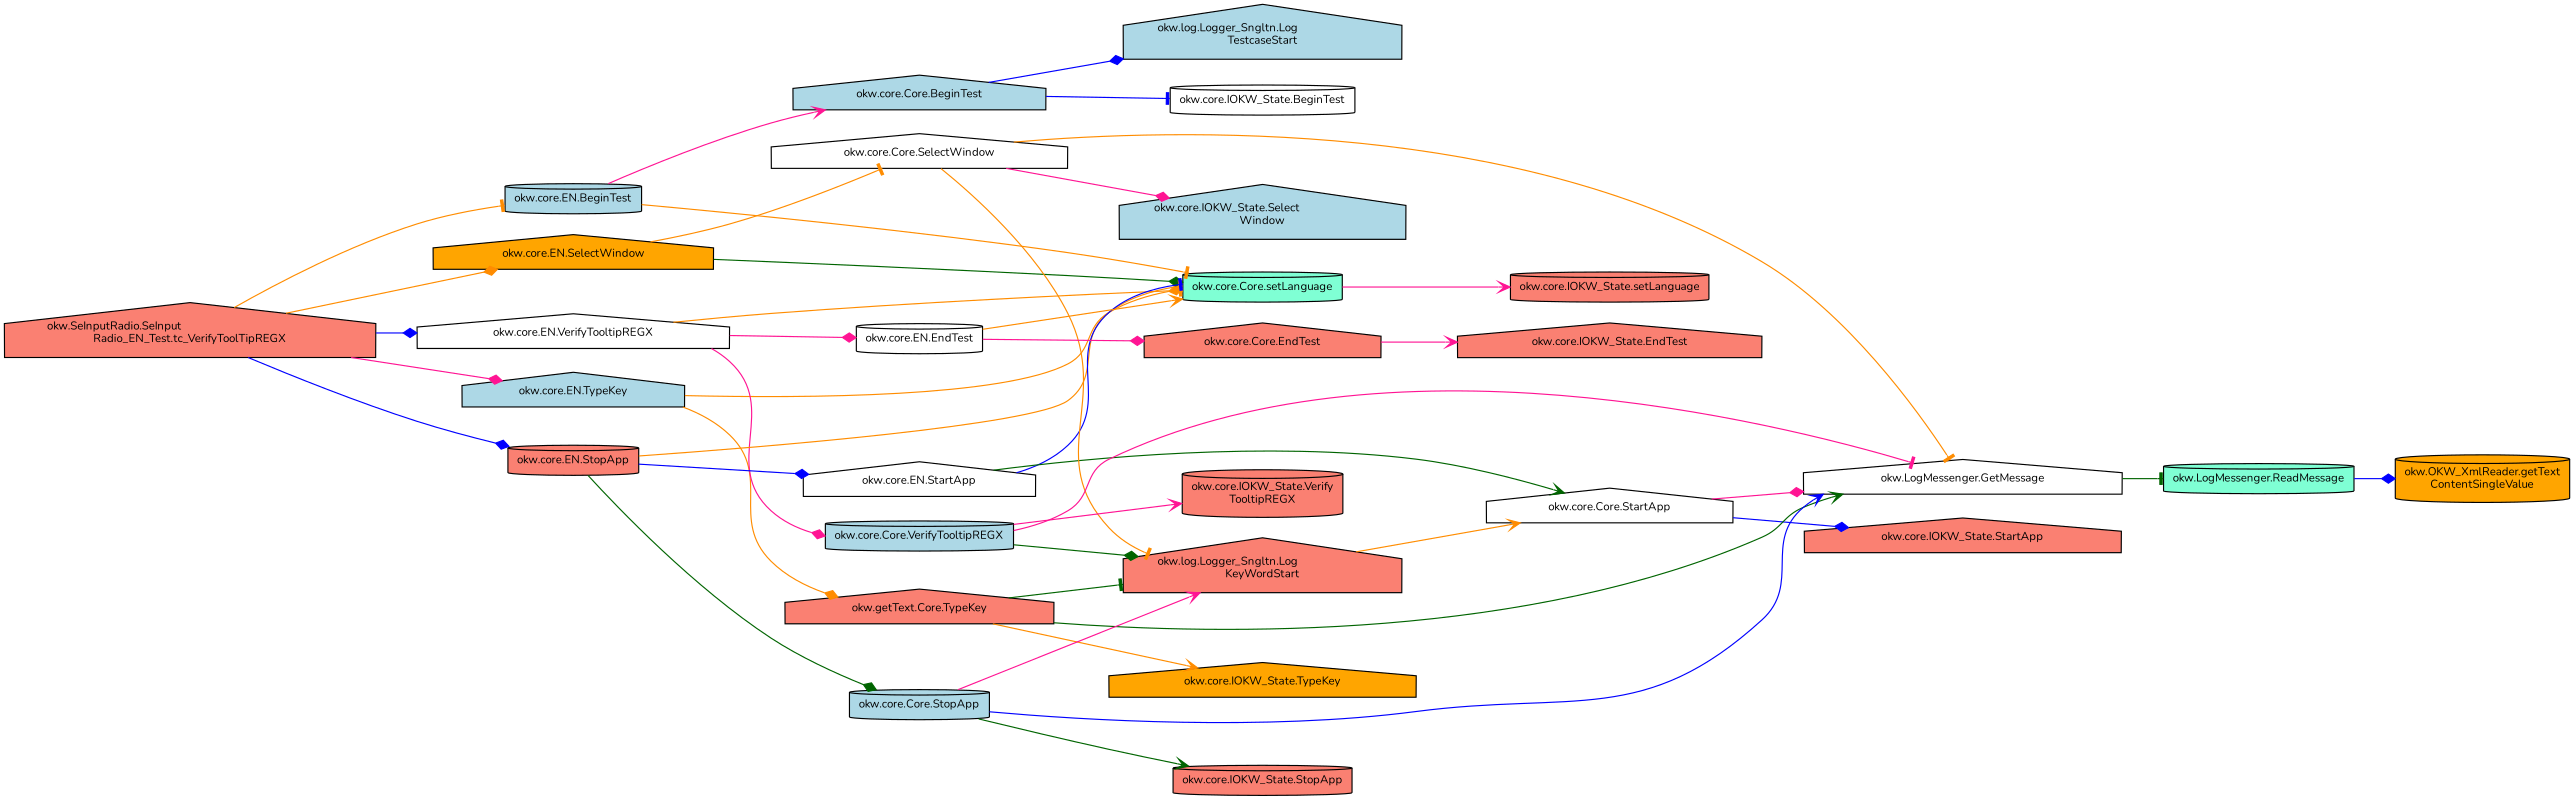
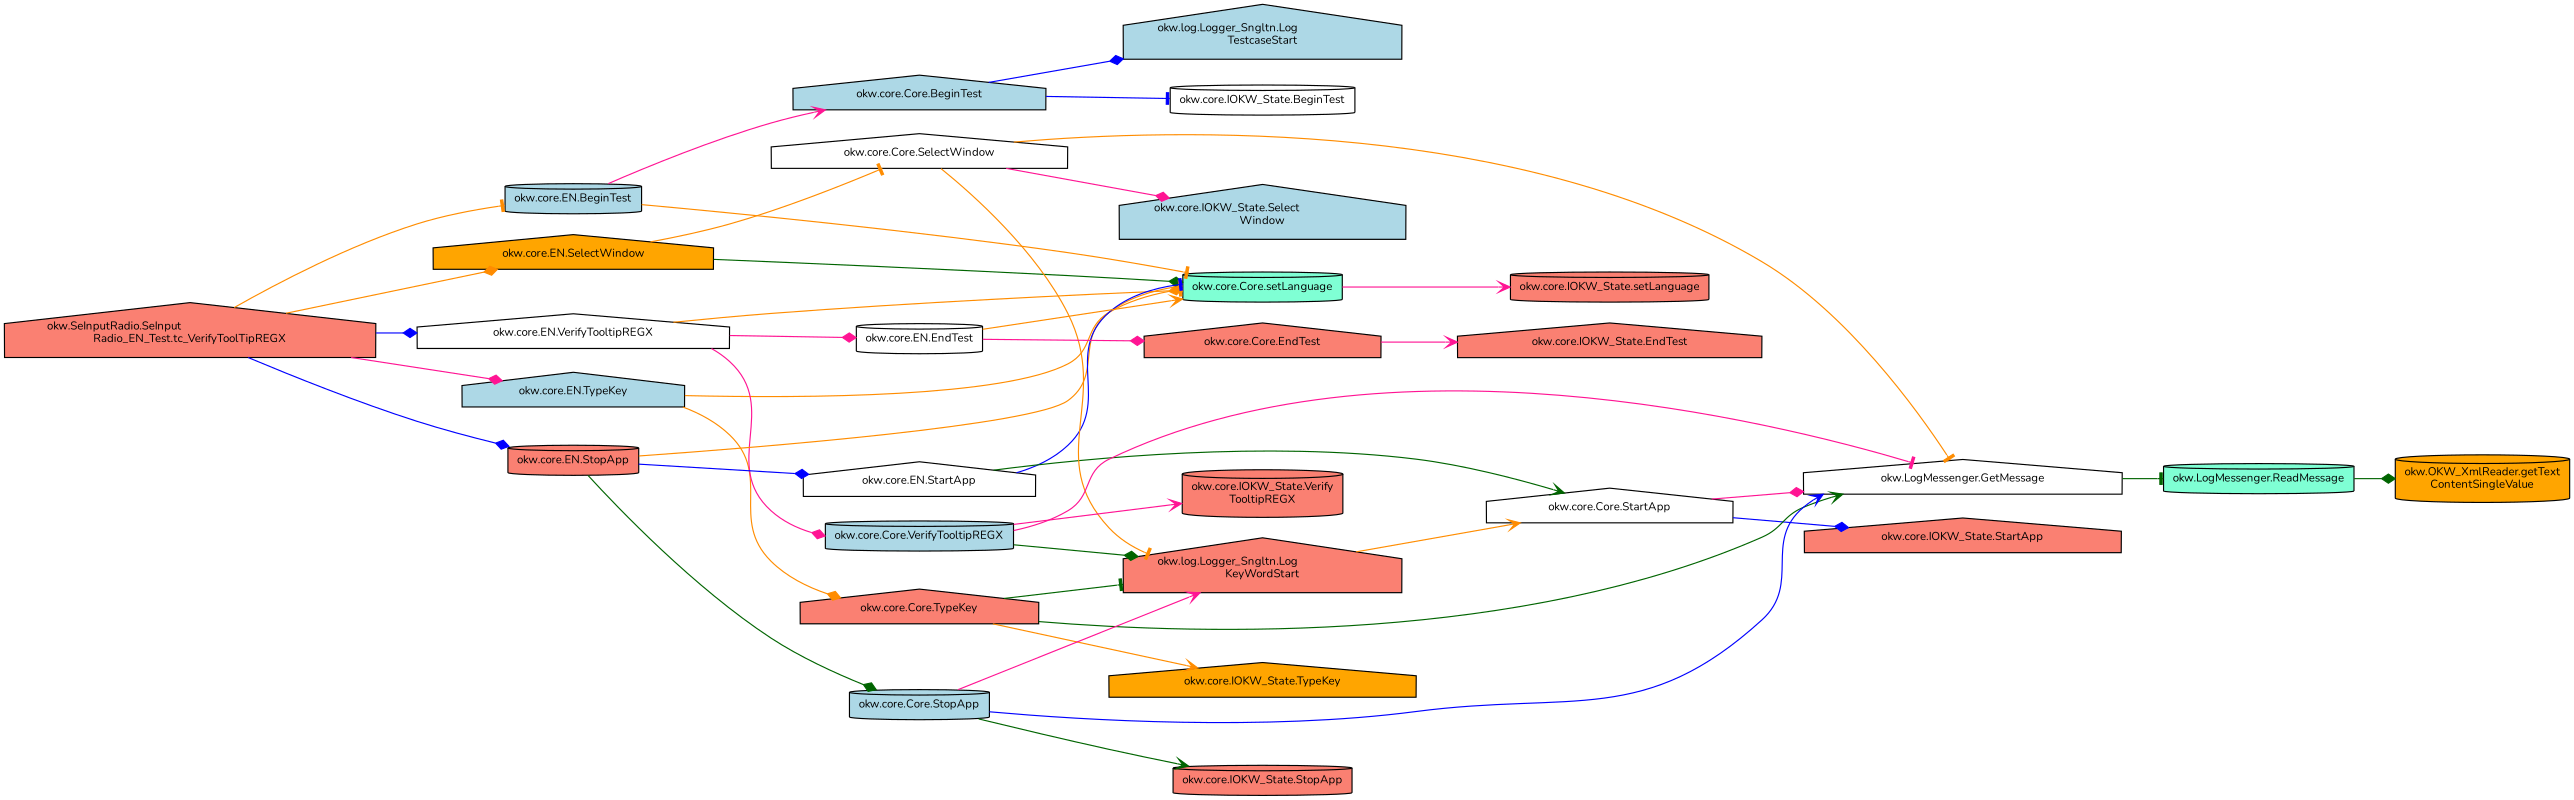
(2368, 479) -> (2368, 479)
(919, 608) -> (919, 608)
